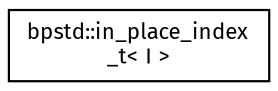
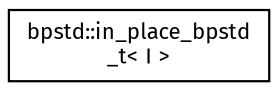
(139, 46) -> (139, 46)
